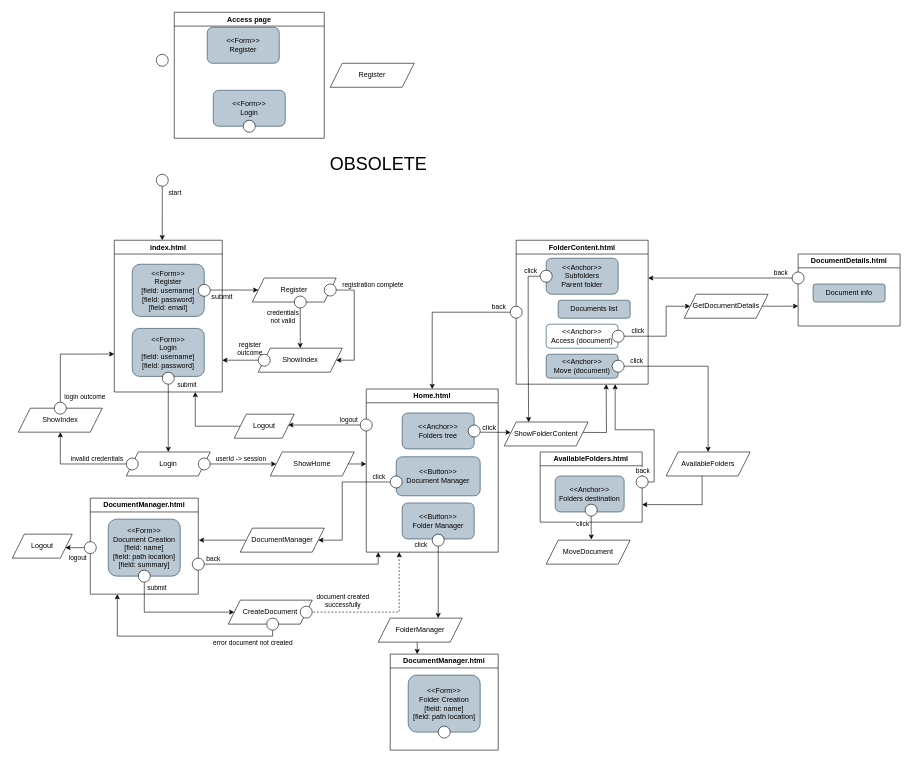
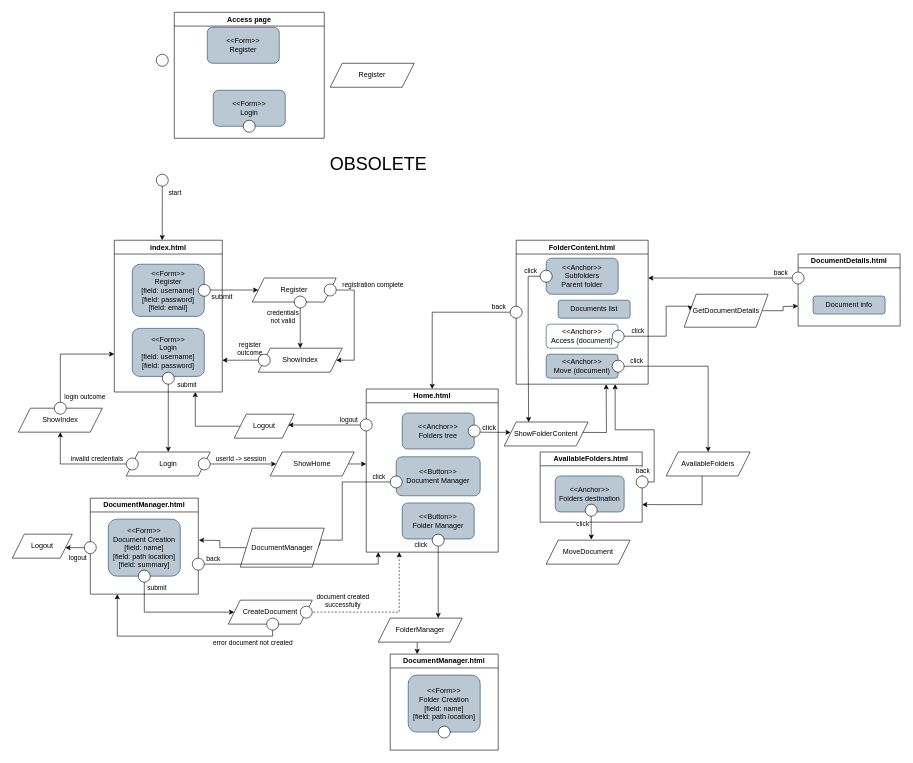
(849, 293) -> (849, 305)
(726, 306) -> (726, 311)
(282, 540) -> (282, 548)
